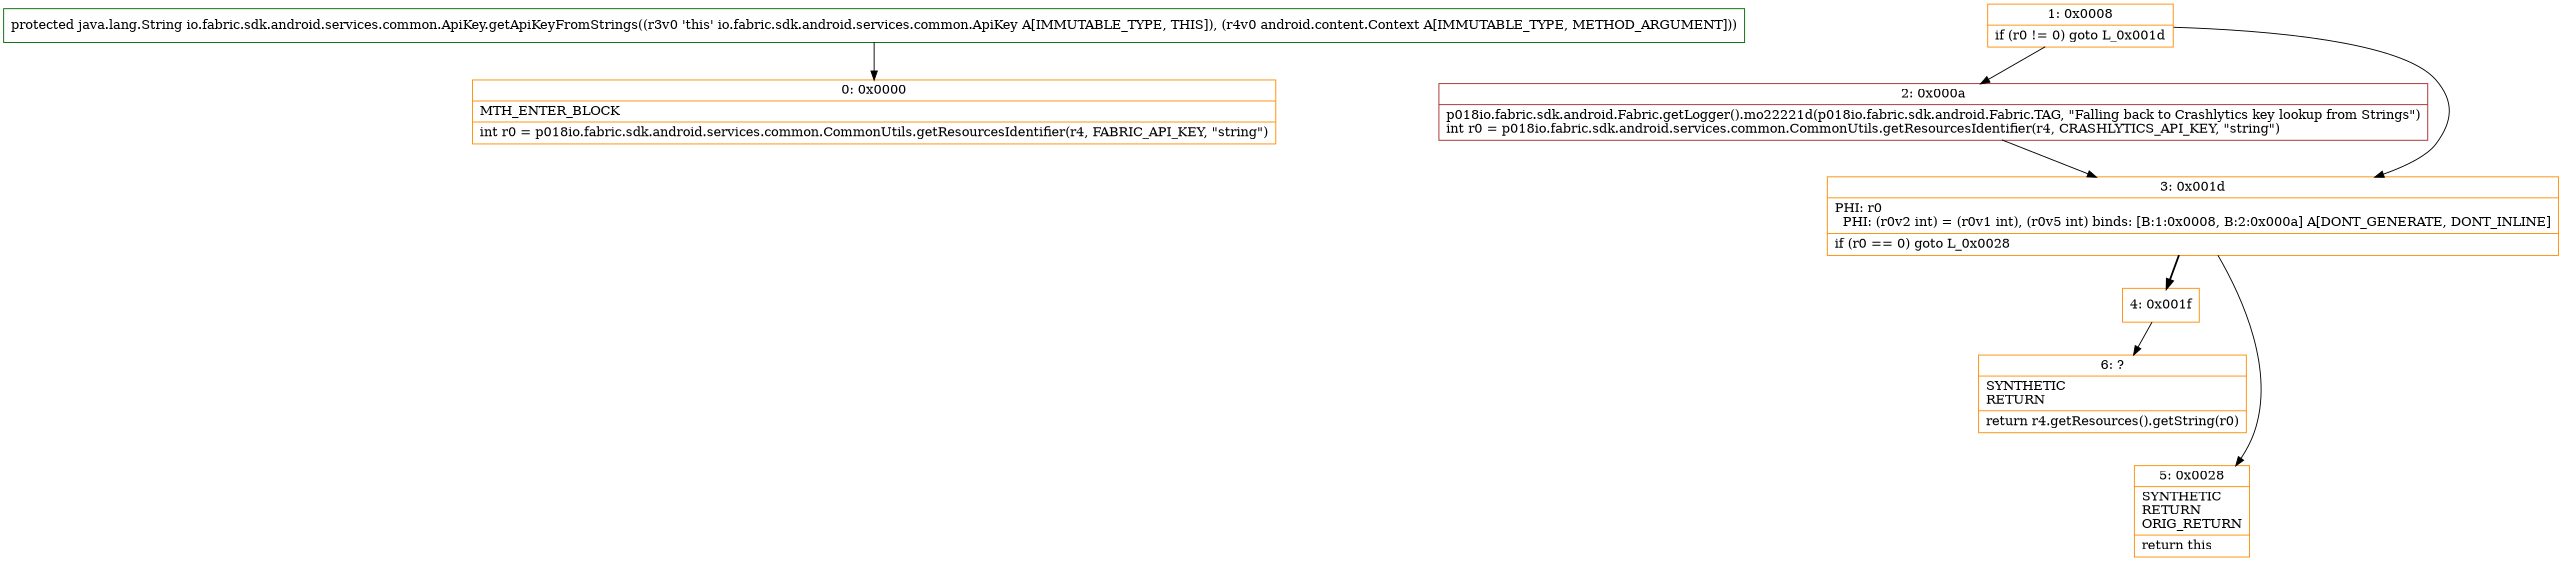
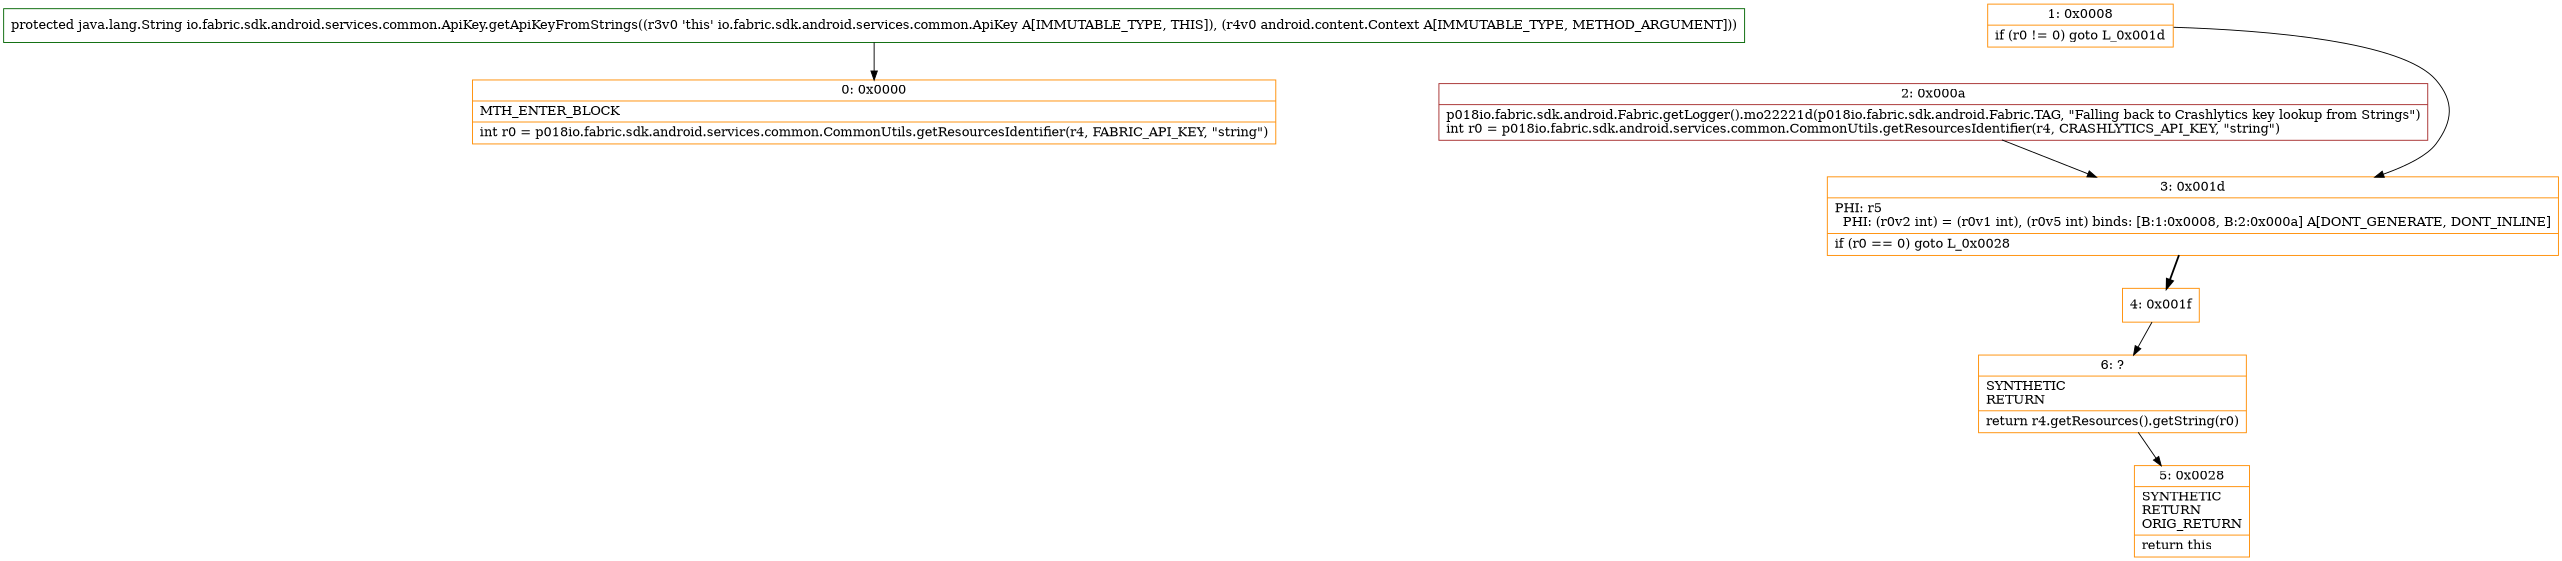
(2017, 63) -> none
(1861, 208) -> (1861, 208)
(2257, 355) -> (2147, 445)
